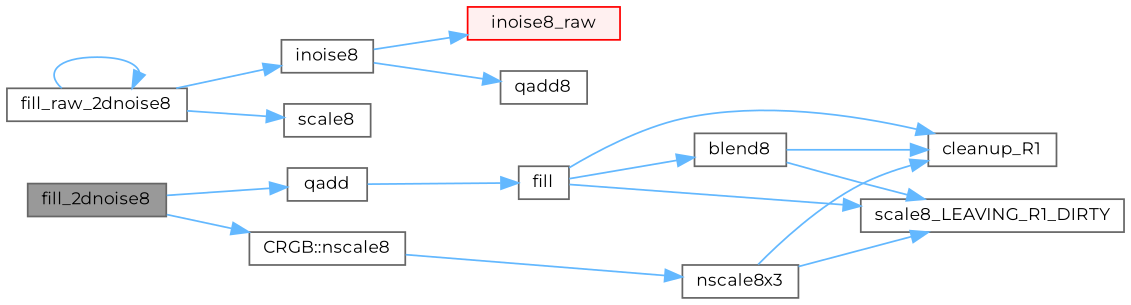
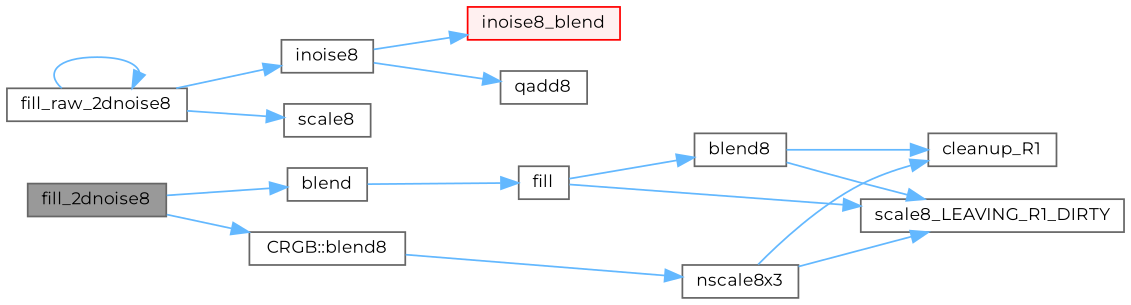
(544, 23) -> (544, 23)
(738, 111) -> none
(327, 184) -> (327, 184)
(327, 249) -> (327, 249)
